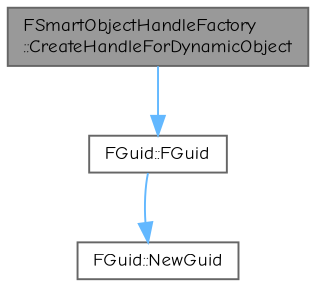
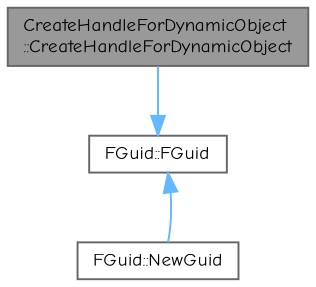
(158, 37) -> (158, 37)
(145, 198) -> (171, 217)
